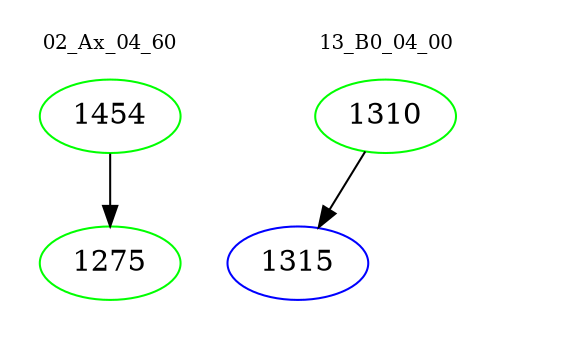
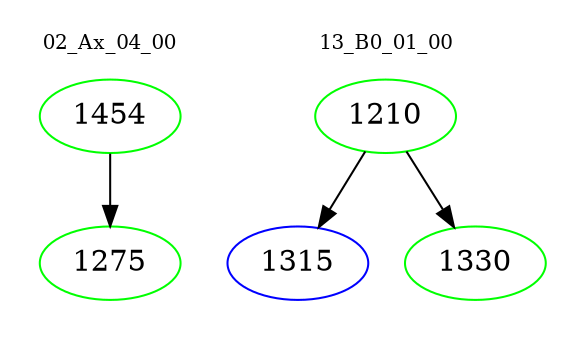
(110, 44) -> (110, 44)
(387, 44) -> (387, 44)
(386, 116) -> (386, 116)
none -> (475, 263)
